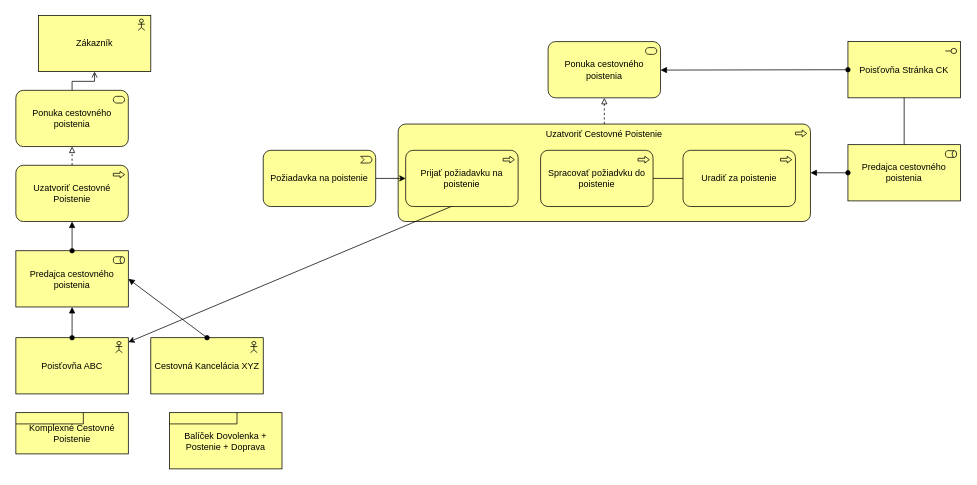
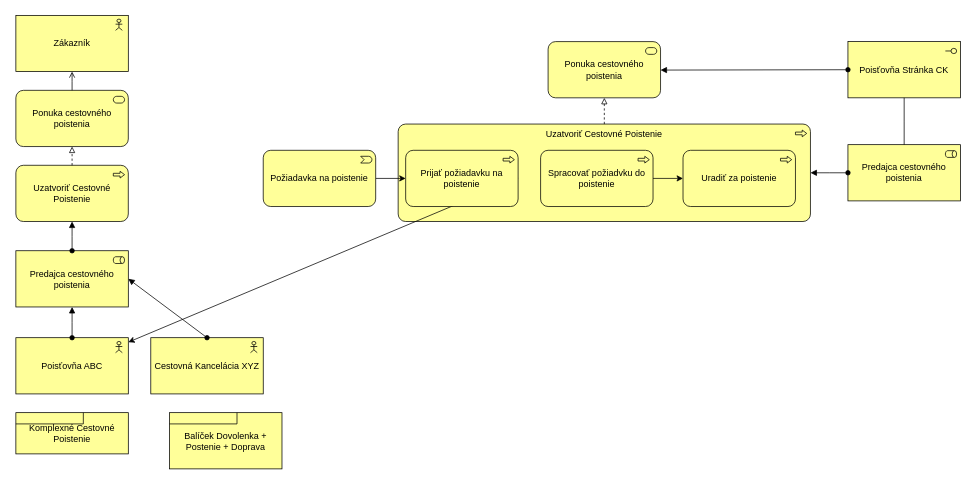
(94, 44) -> (72, 44)
(678, 179) -> (676, 179)
